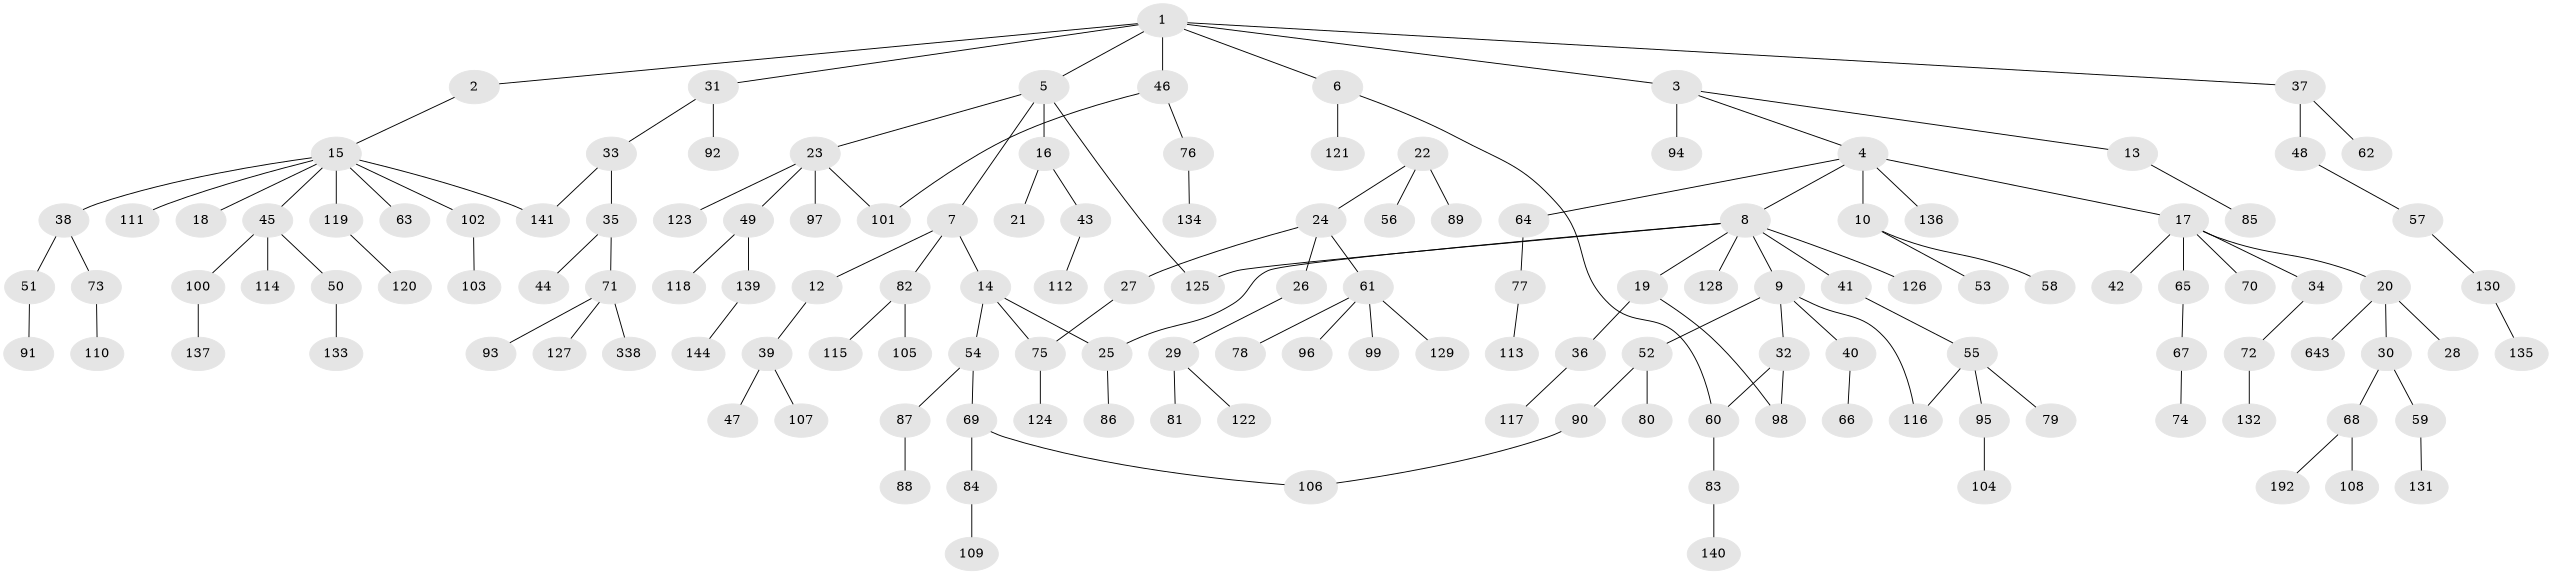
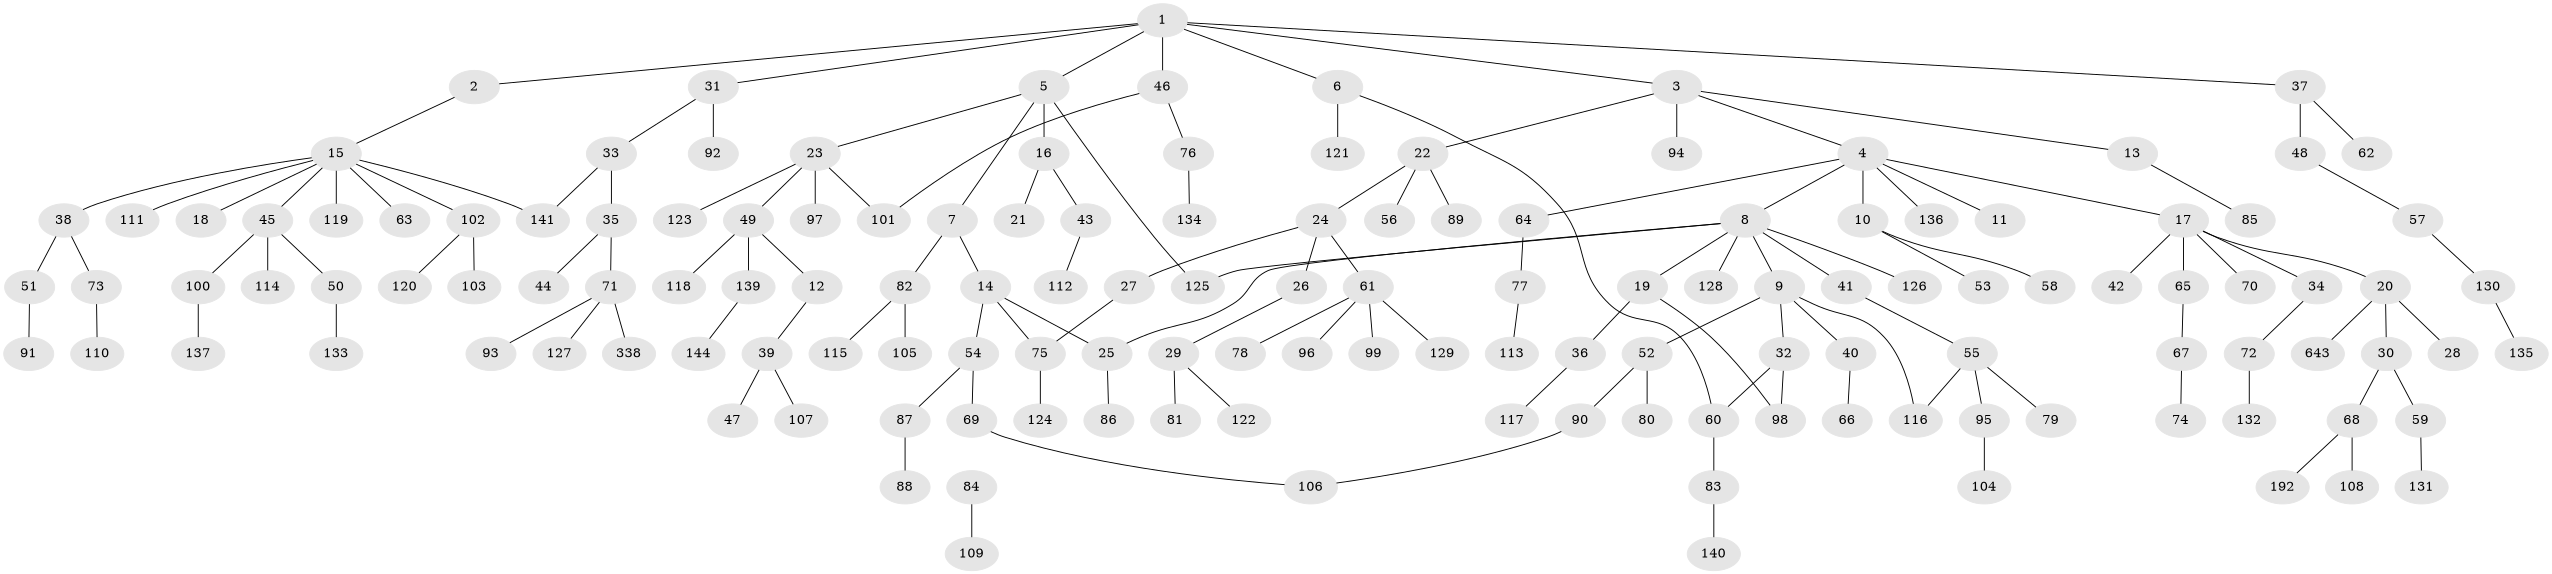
none -> (1550, 120)
none -> (2000, 220)
(371, 254) -> (439, 254)
(885, 254) -> (783, 254)
(972, 454) -> none
